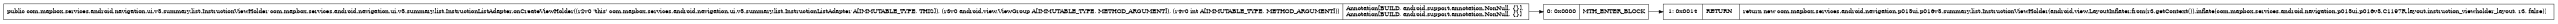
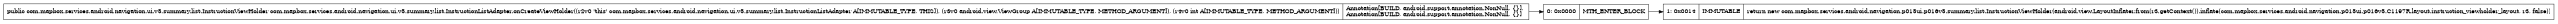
(1719, 12) -> (1721, 12)
